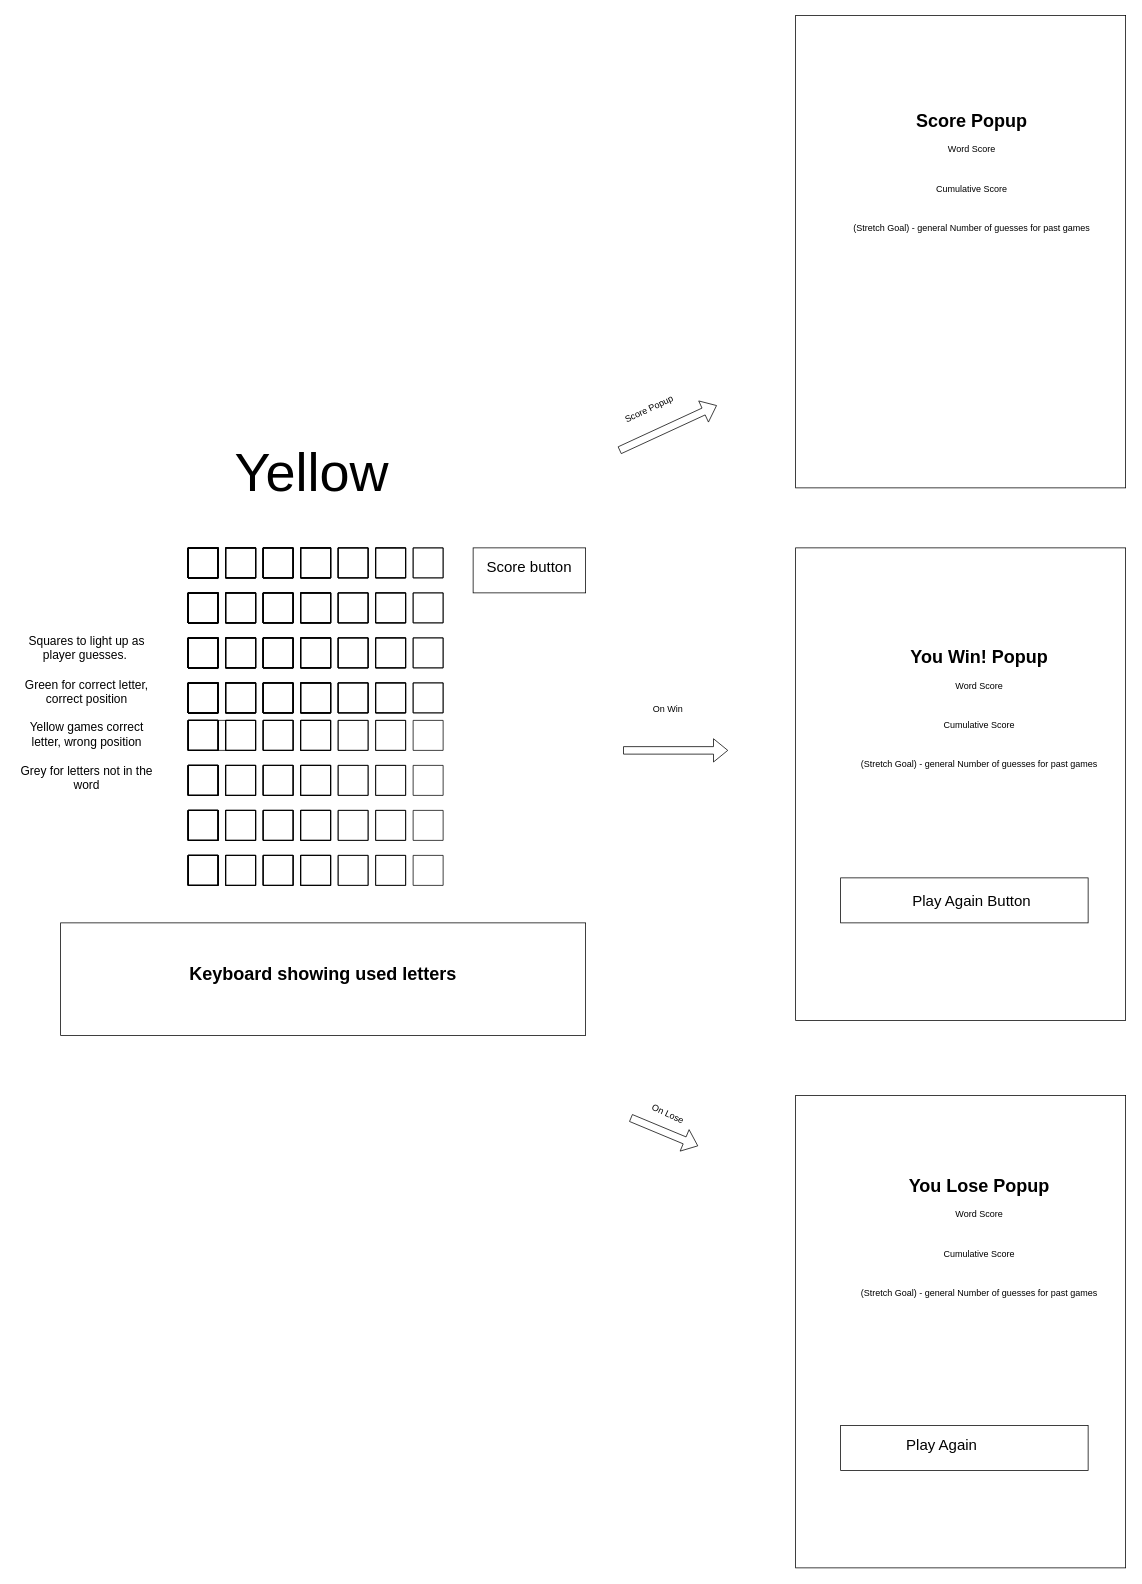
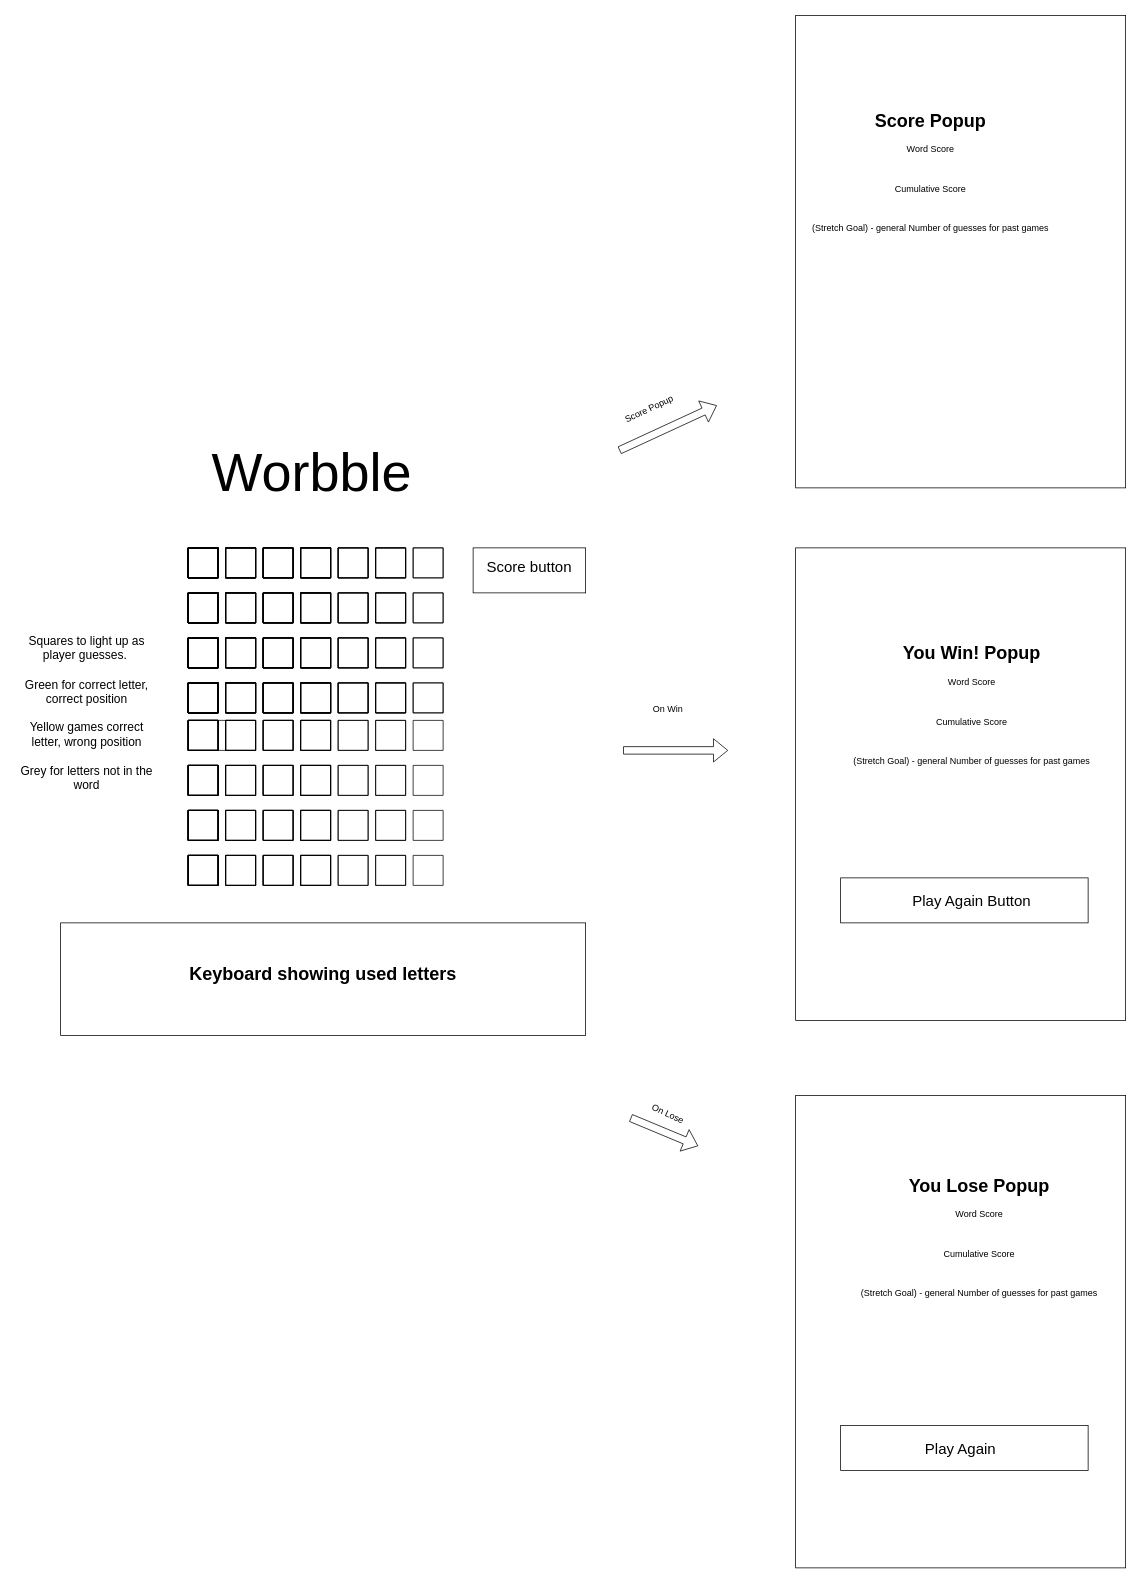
(972, 218) -> (930, 218)
(312, 473) -> (312, 473)
(979, 754) -> (972, 750)
(942, 1444) -> (960, 1448)
